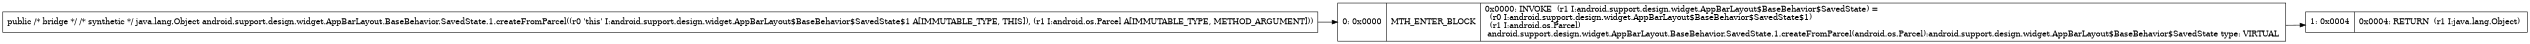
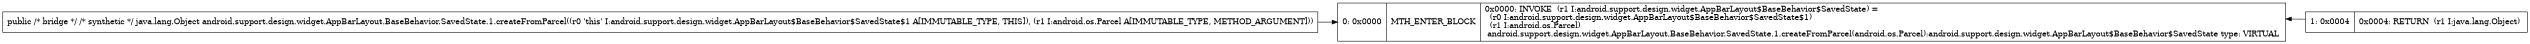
(2293, 25) -> (2299, 19)
